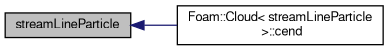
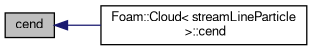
(68, 25) -> (30, 25)
